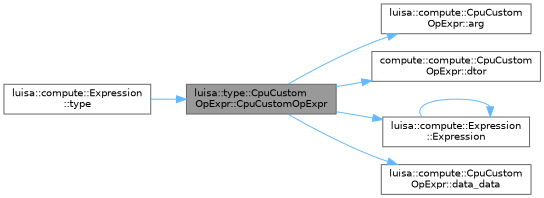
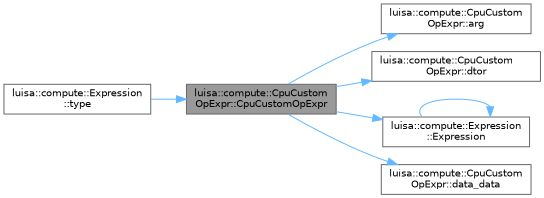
(456, 66) -> (456, 66)
(261, 99) -> (261, 99)
